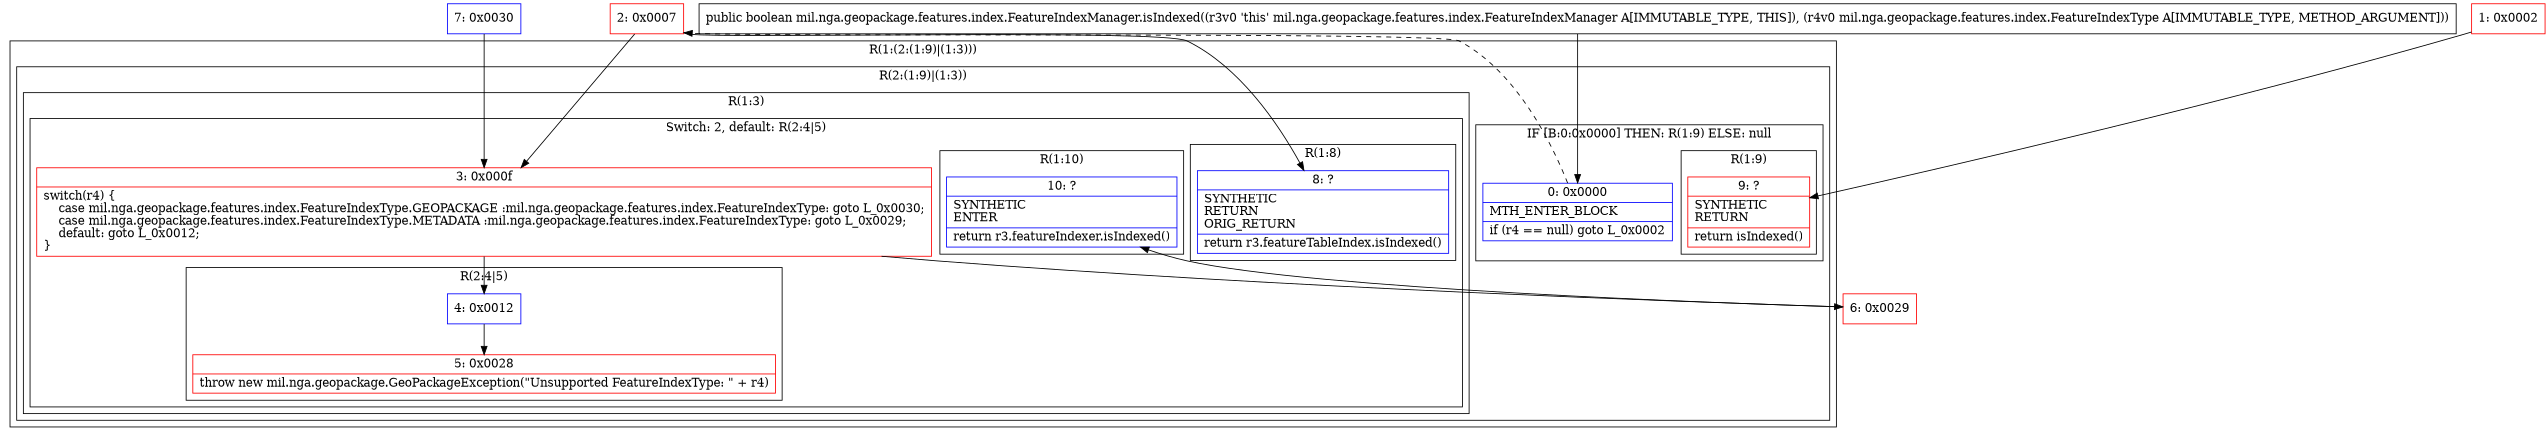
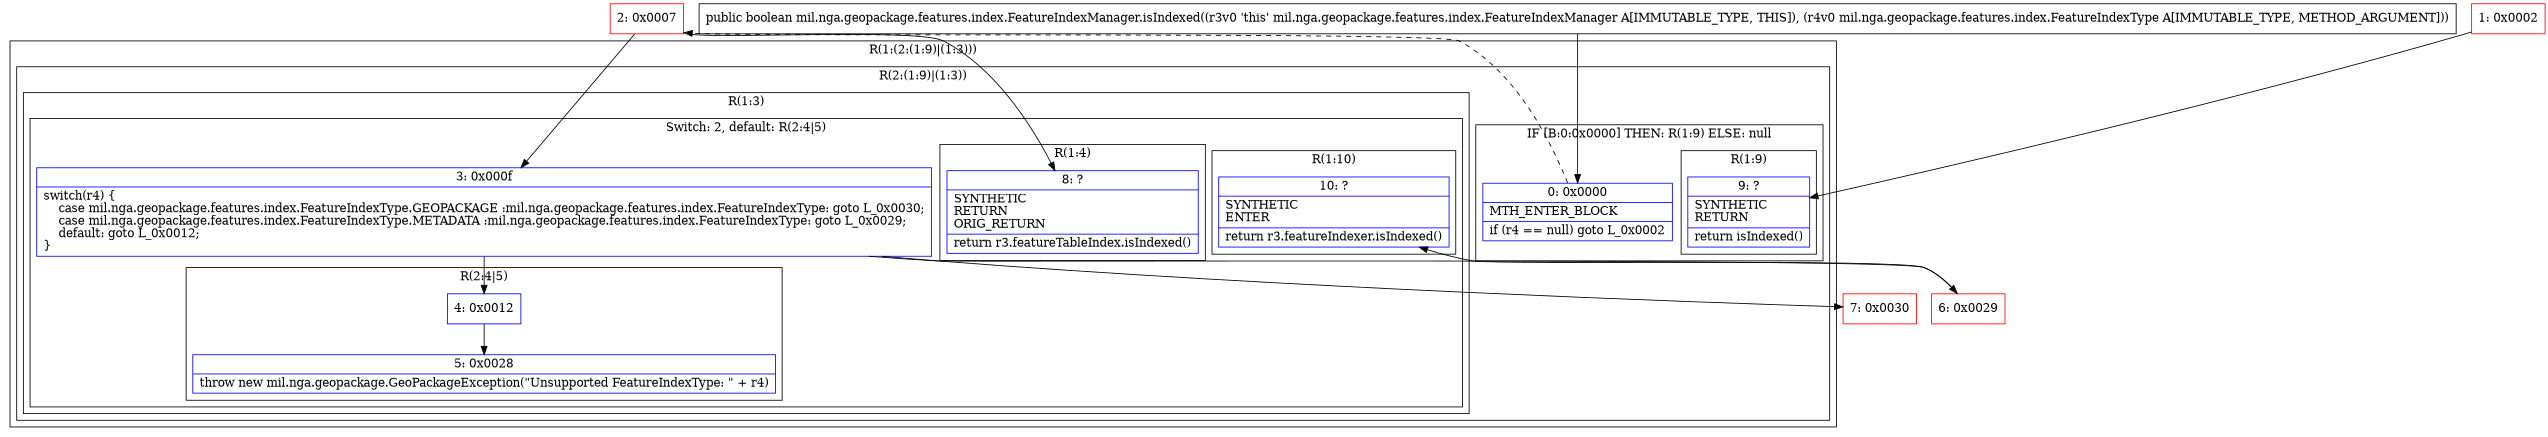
(484, 19) -> (1880, 309)
(484, 100) -> (1358, 287)
(1323, 154) -> (1073, 154)
(484, 212) -> (484, 212)
(1749, 212) -> (1749, 212)
(484, 374) -> (484, 374)
